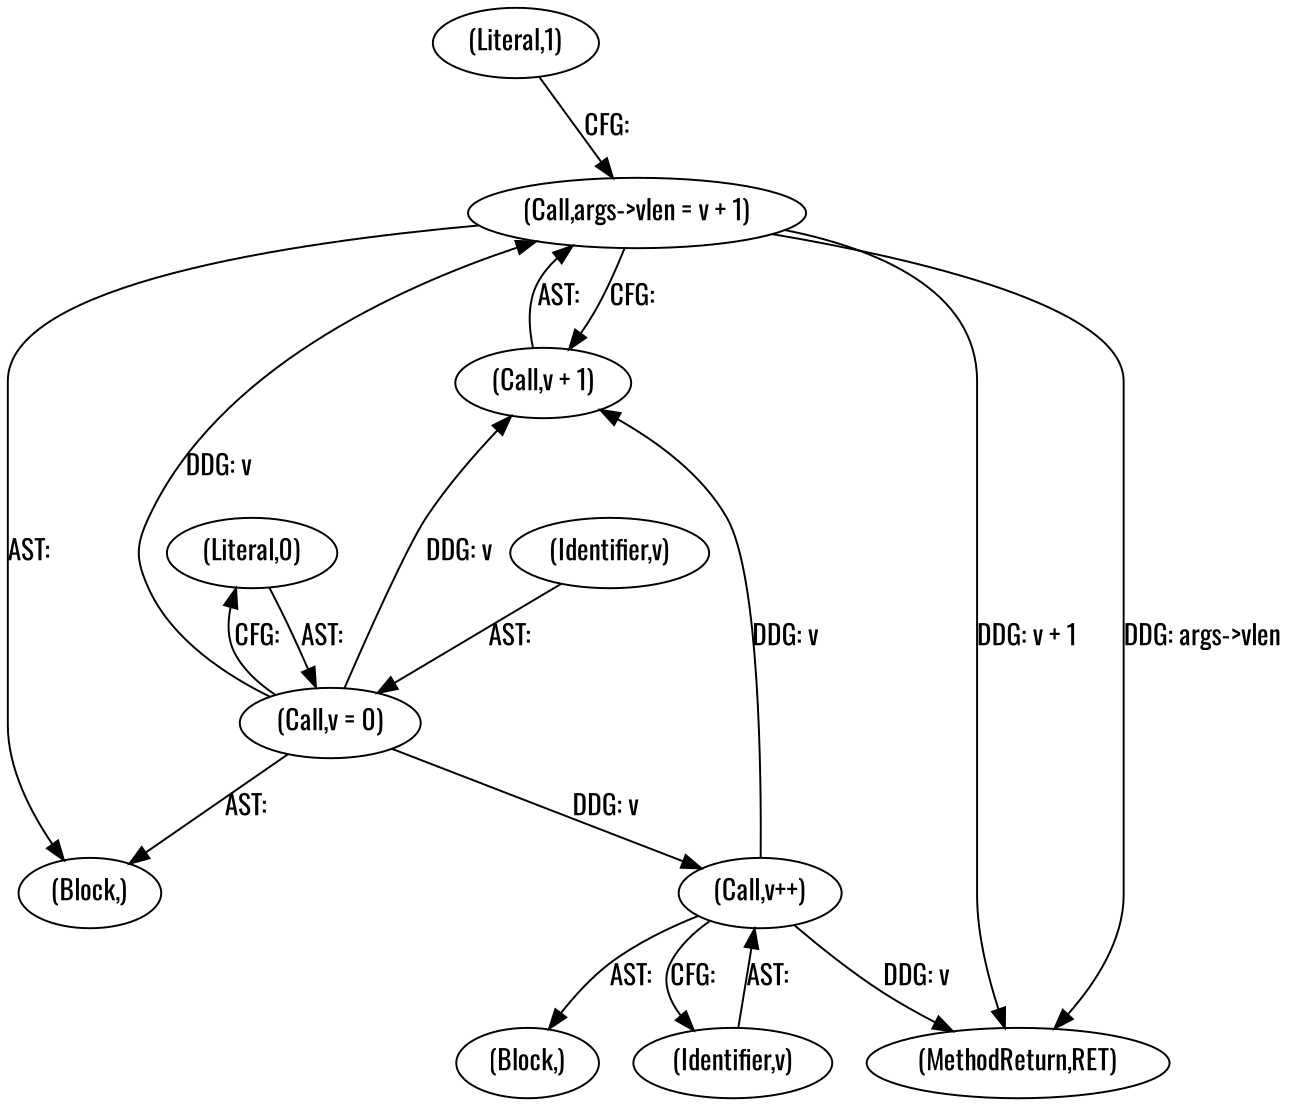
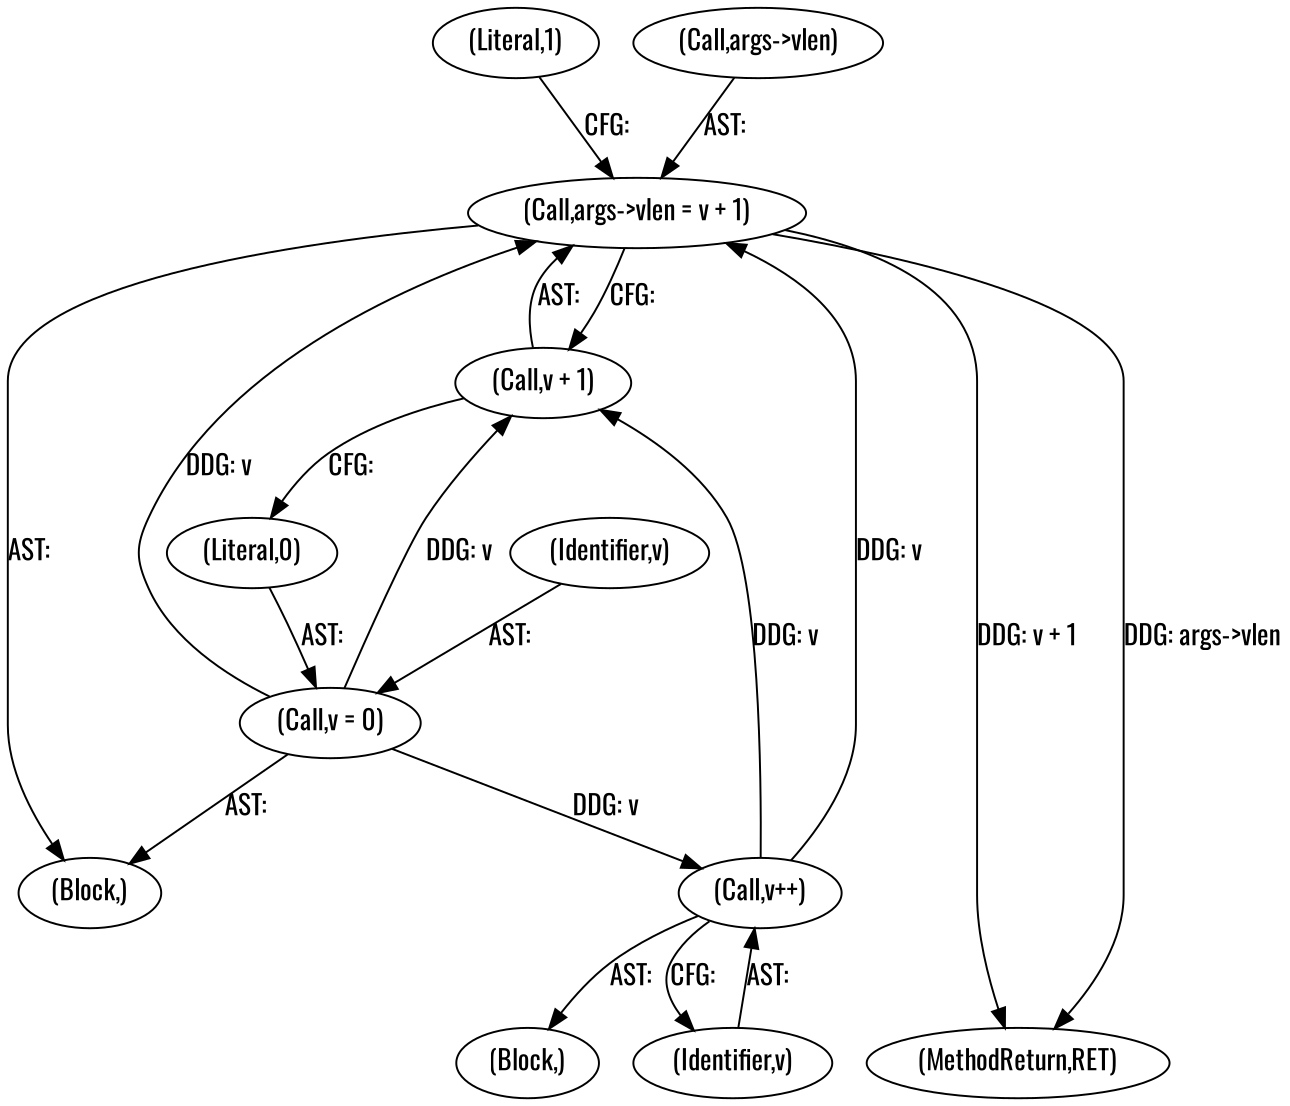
none -> (758, 43)
(238, 658) -> (363, 433)
(862, 978) -> (856, 539)
